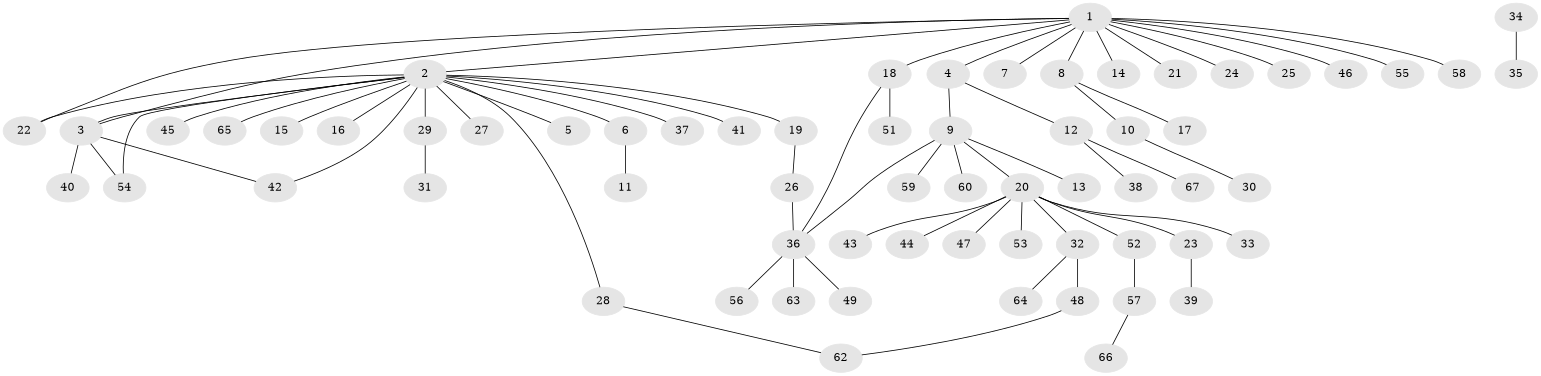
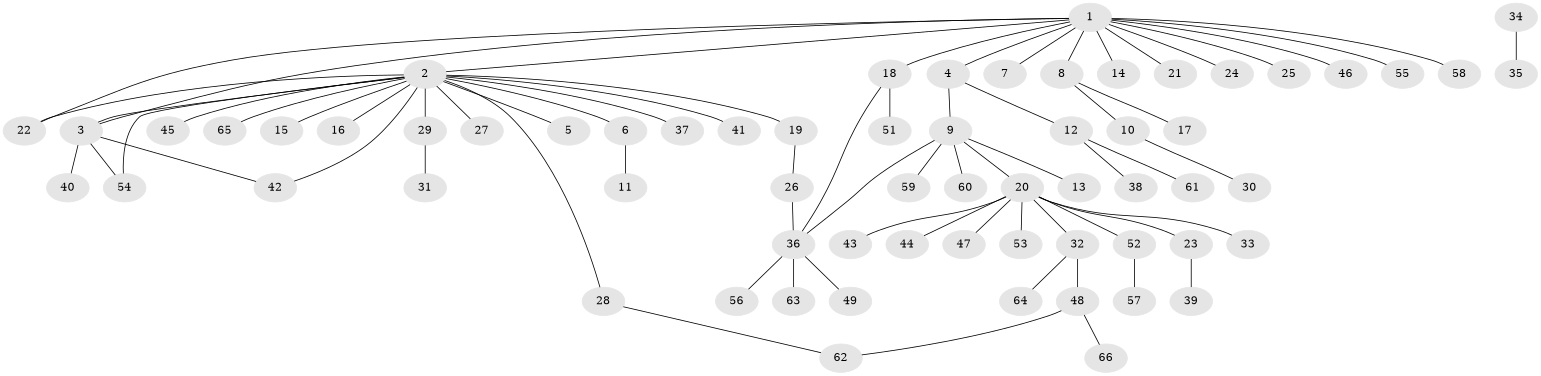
(1193, 188) -> (1193, 188)
(1120, 330) -> (1092, 330)
